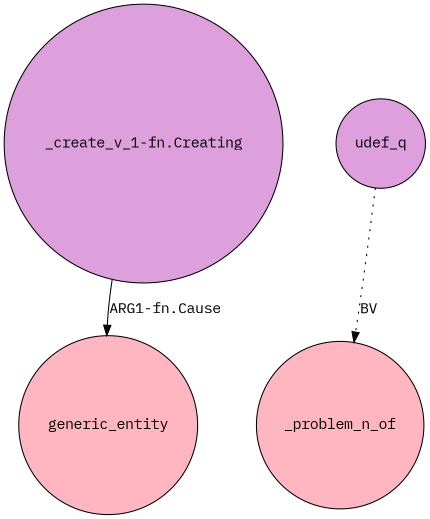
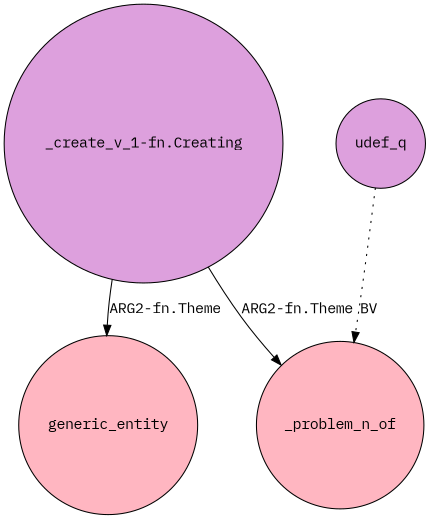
(165, 309) -> (165, 309)
none -> (239, 314)
